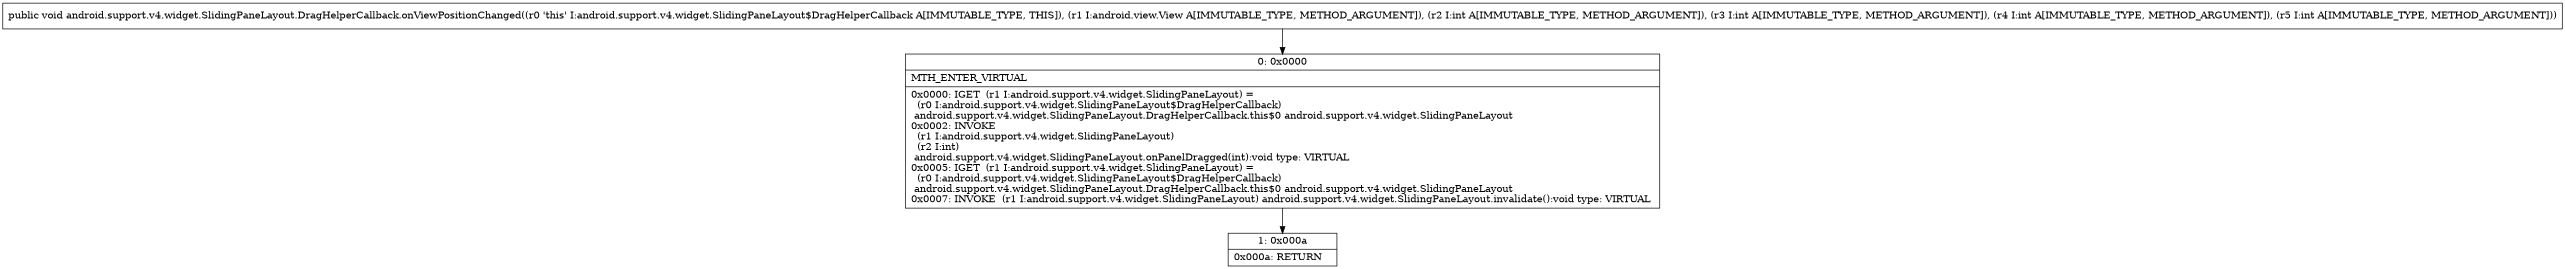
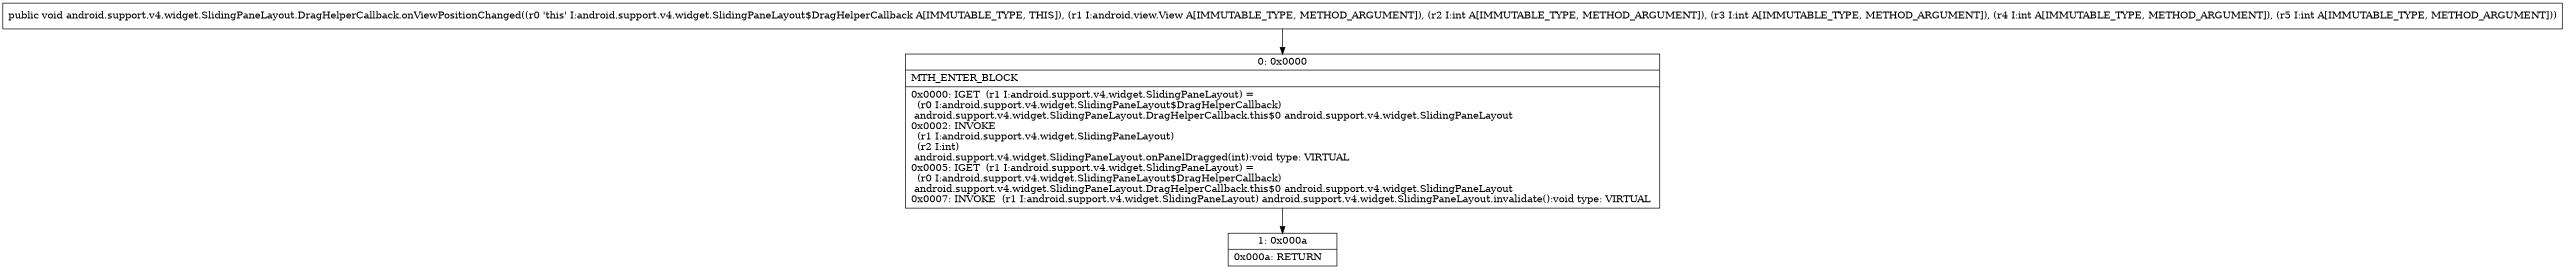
(969, 78) -> (965, 78)
